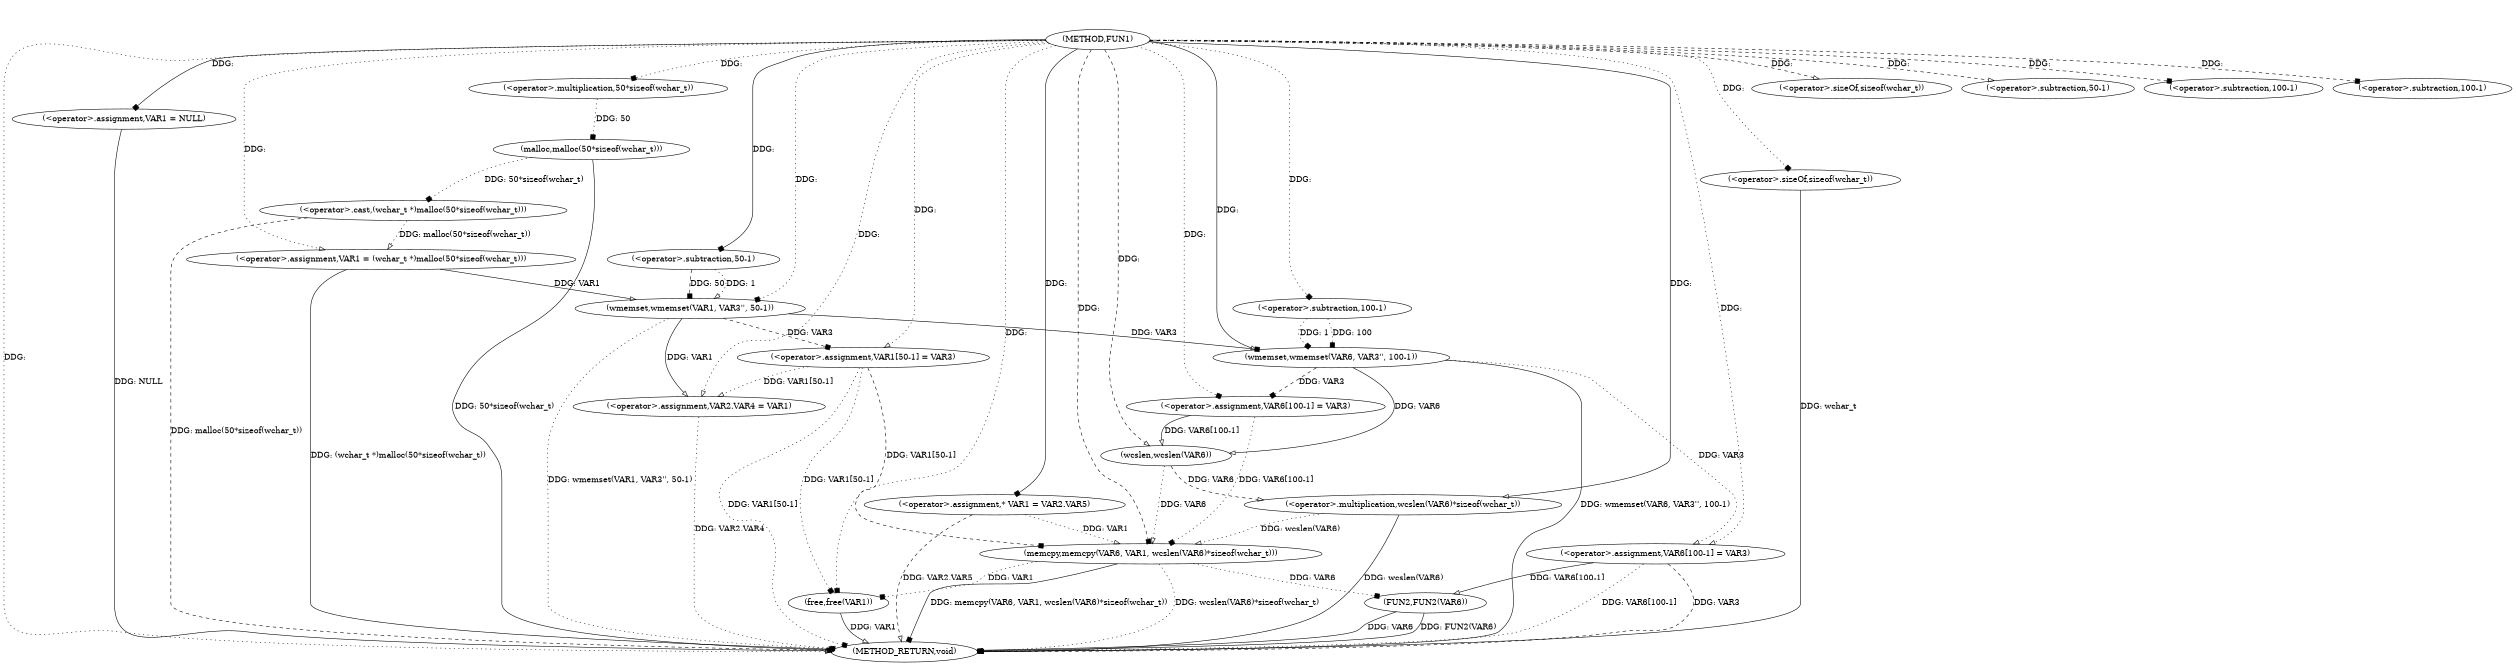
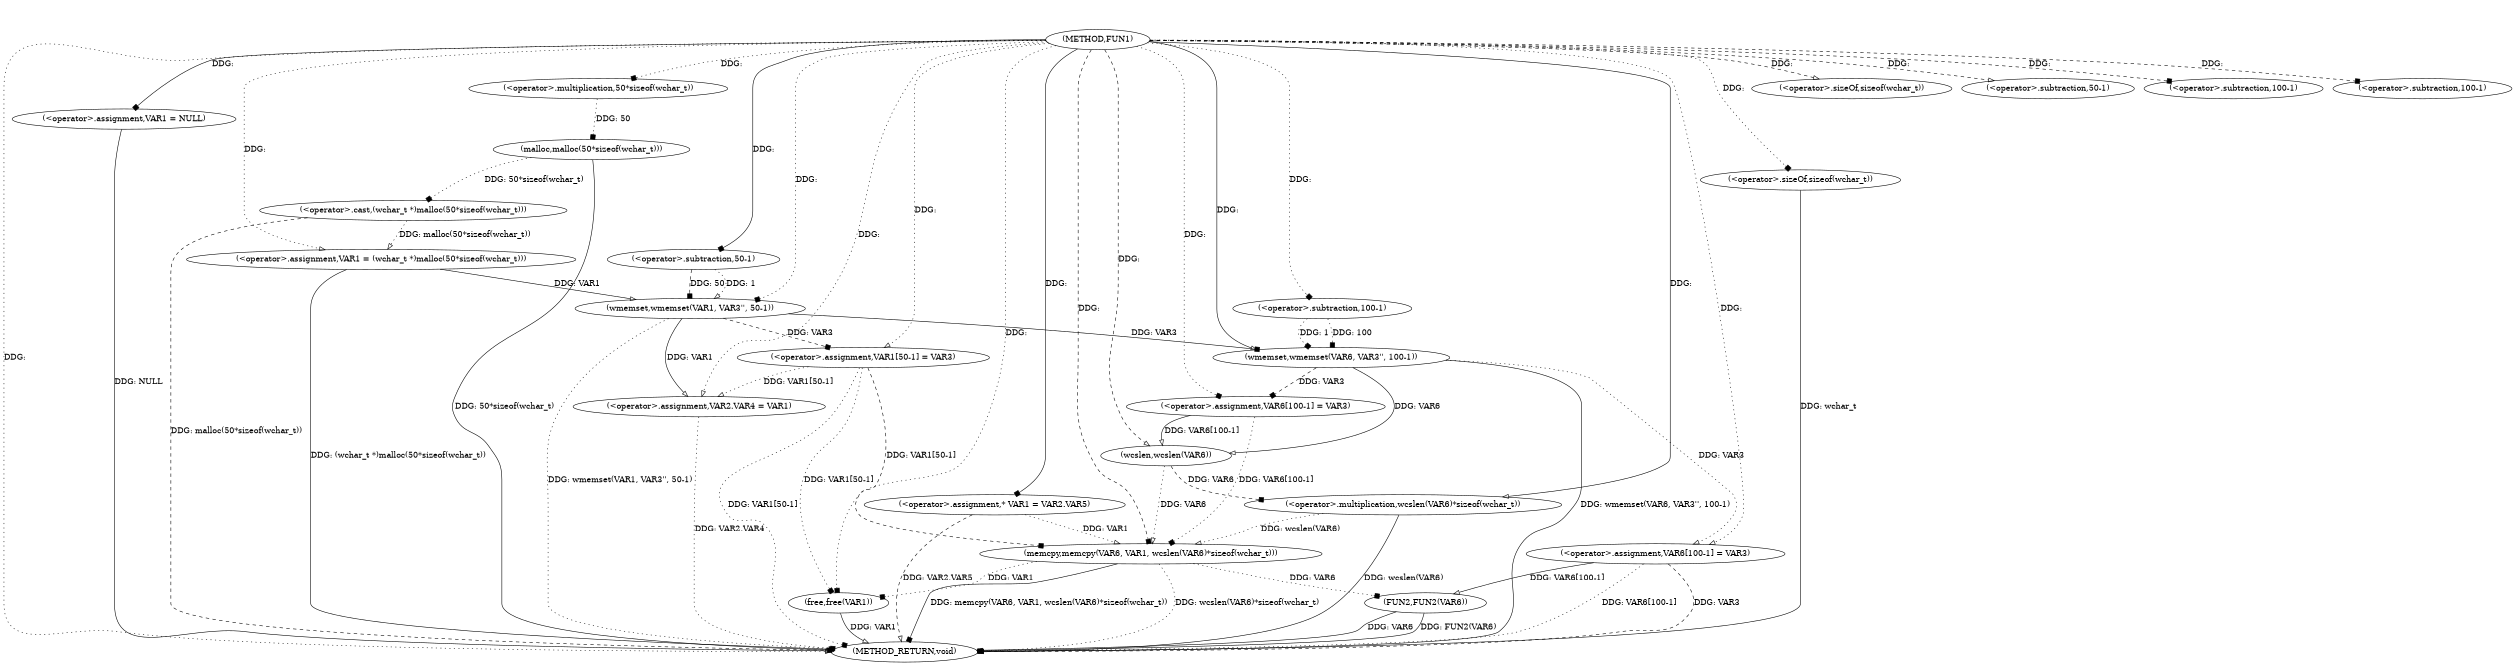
(1210, 492) -> (1210, 492)
